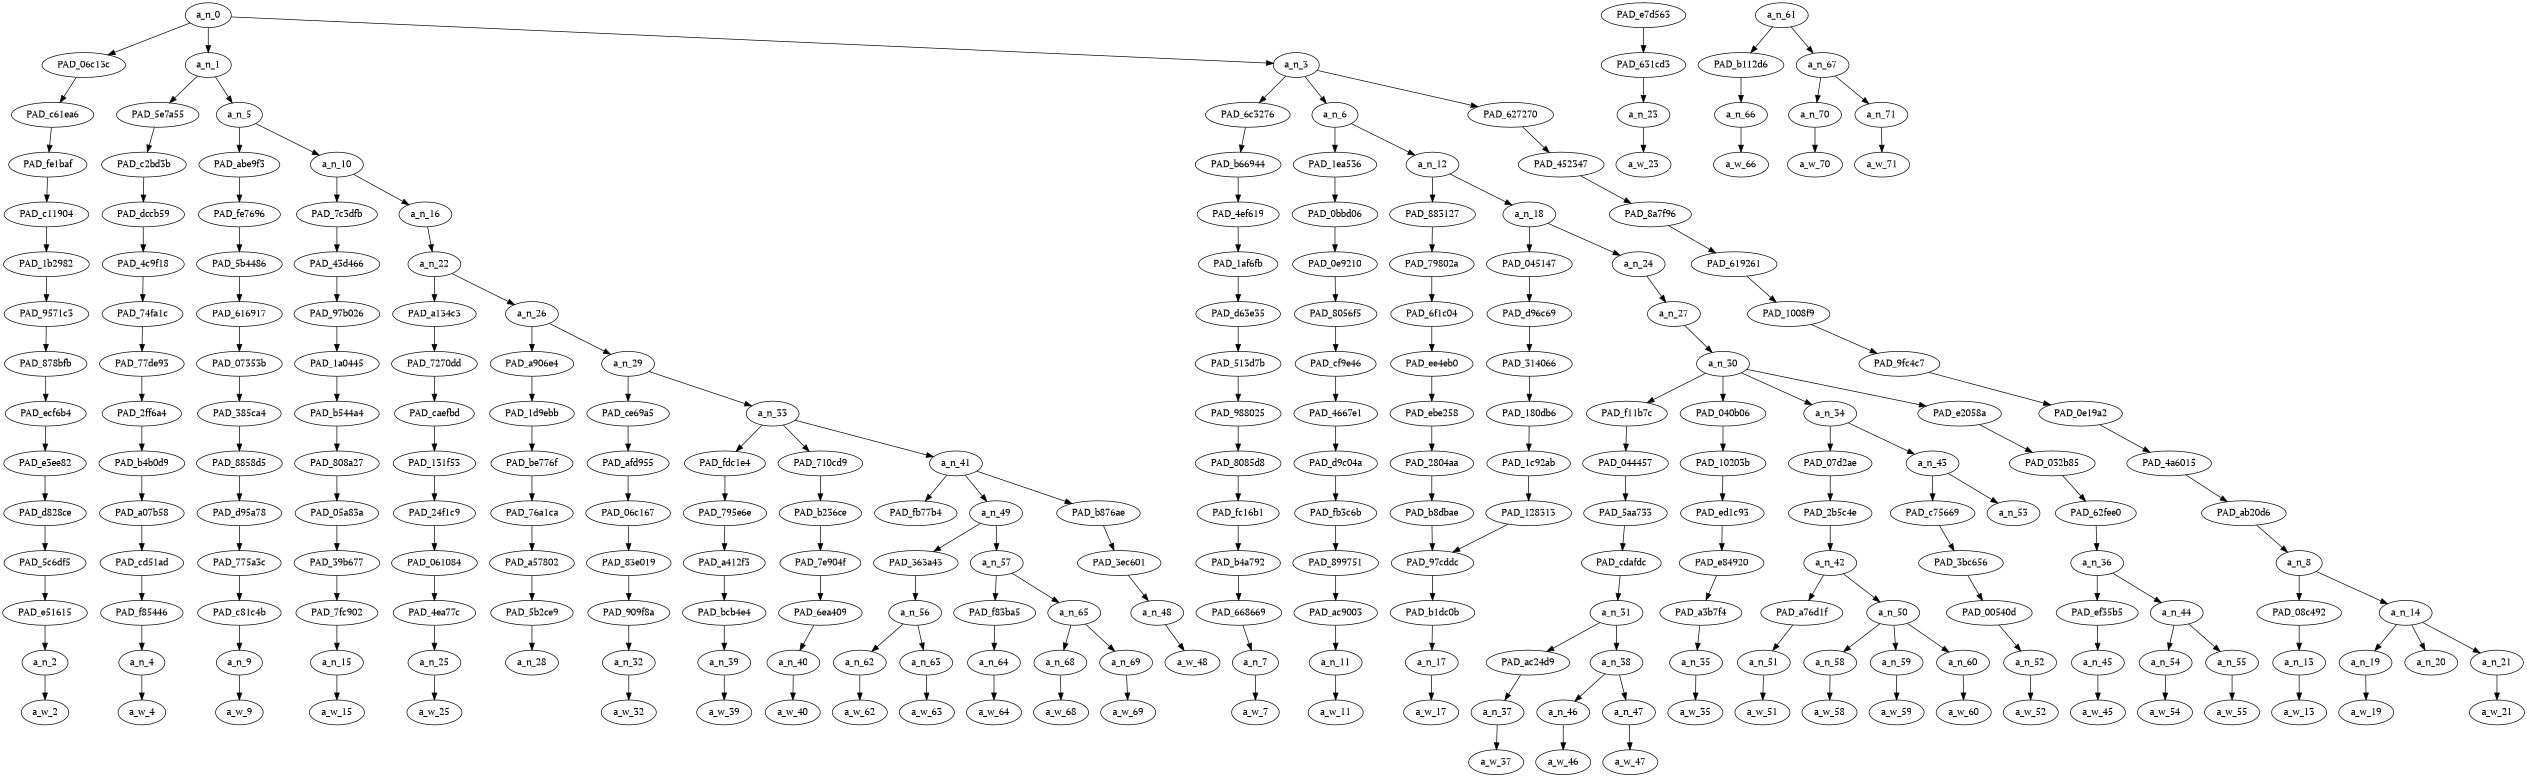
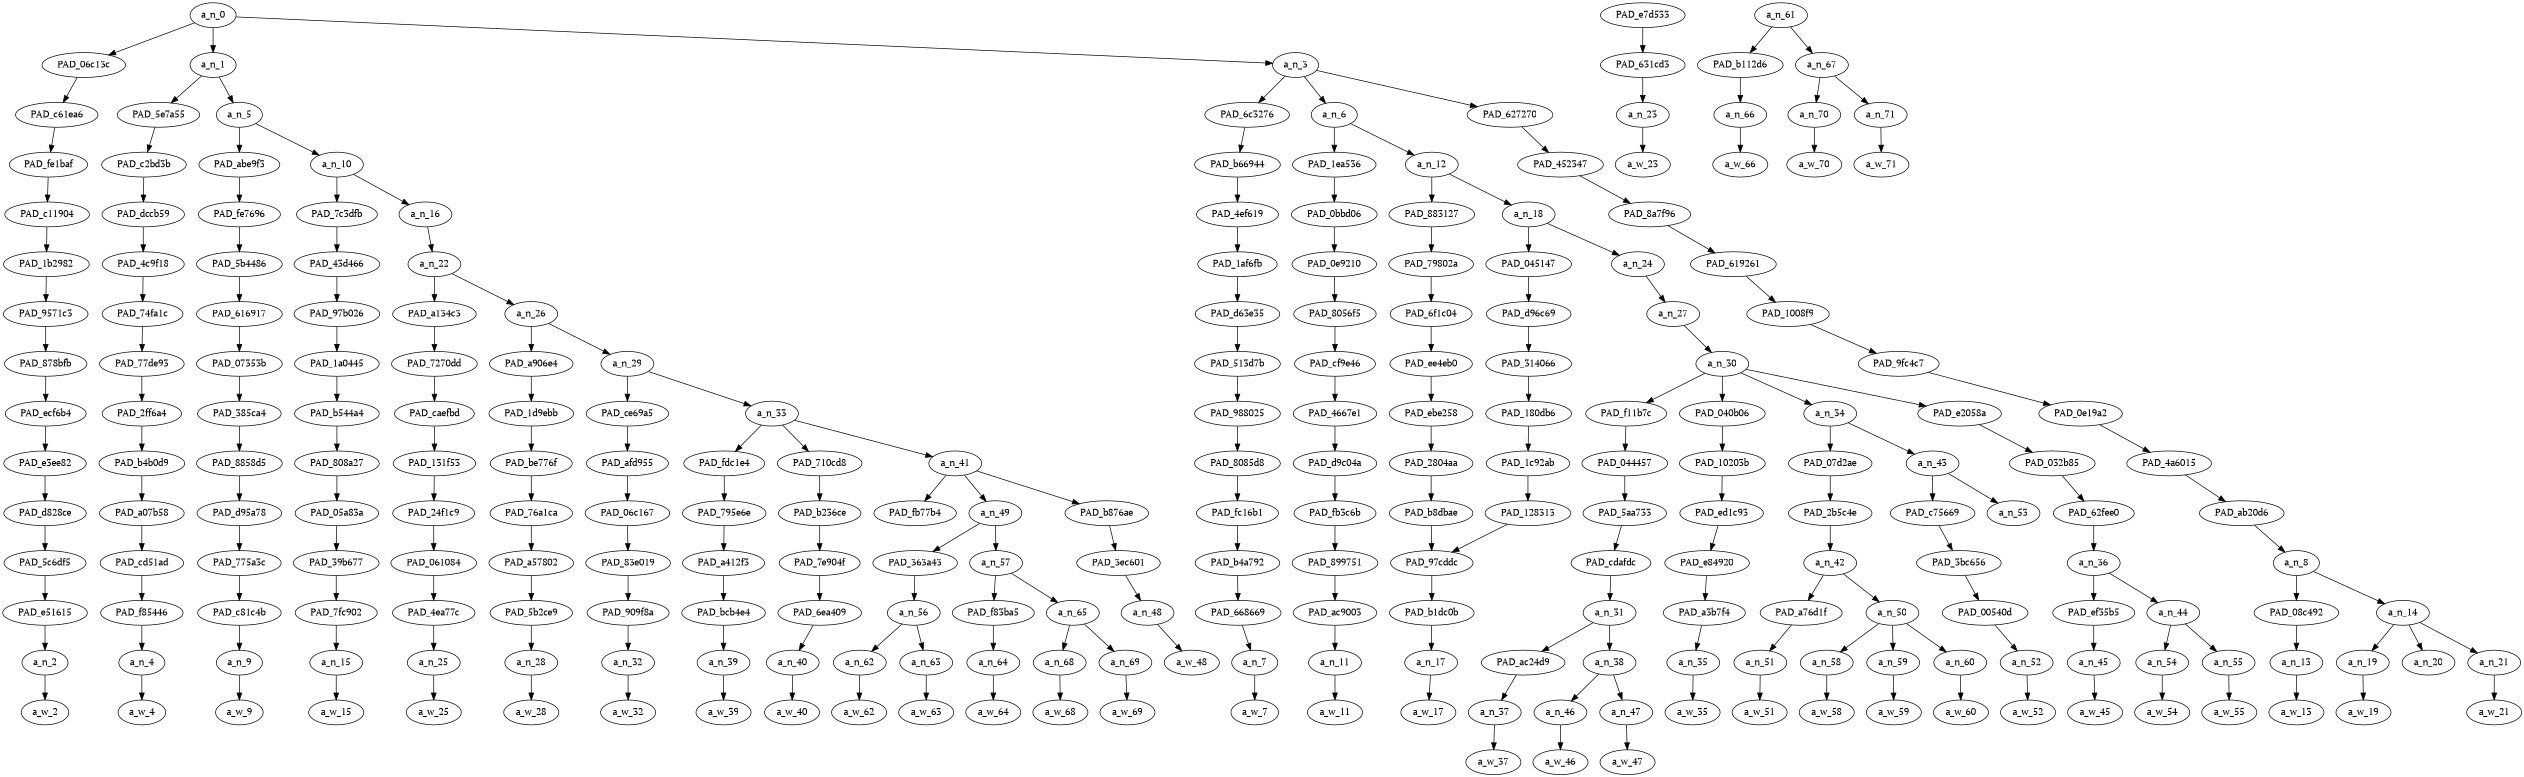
(1643, 15) -> (1643, 15)
(820, 463) -> (820, 463)
none -> (531, 712)
